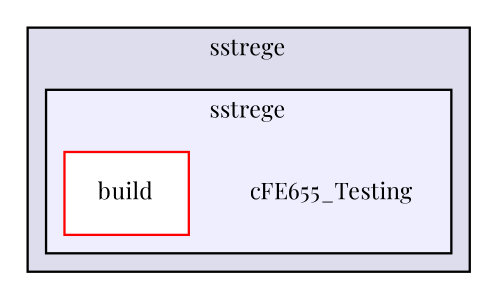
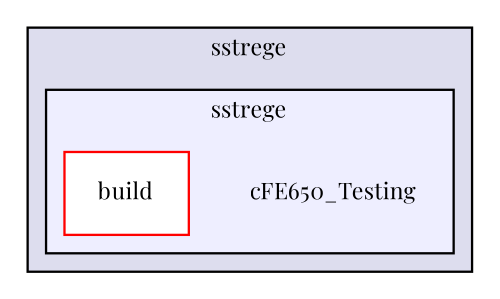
(332, 193) -> (334, 193)
